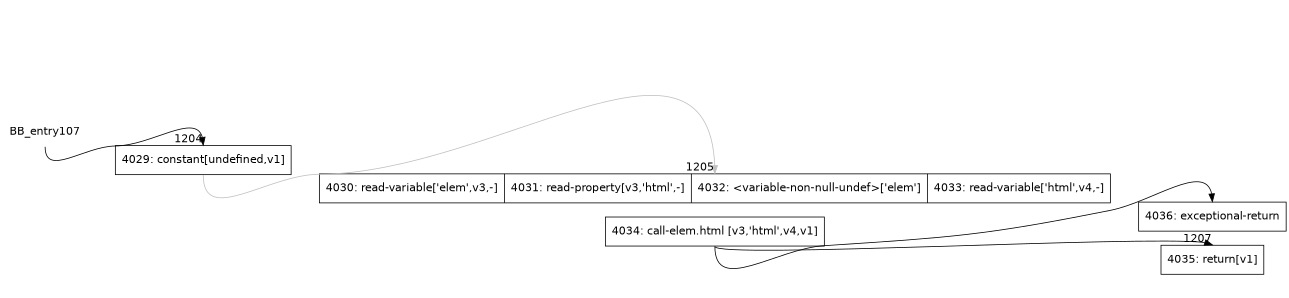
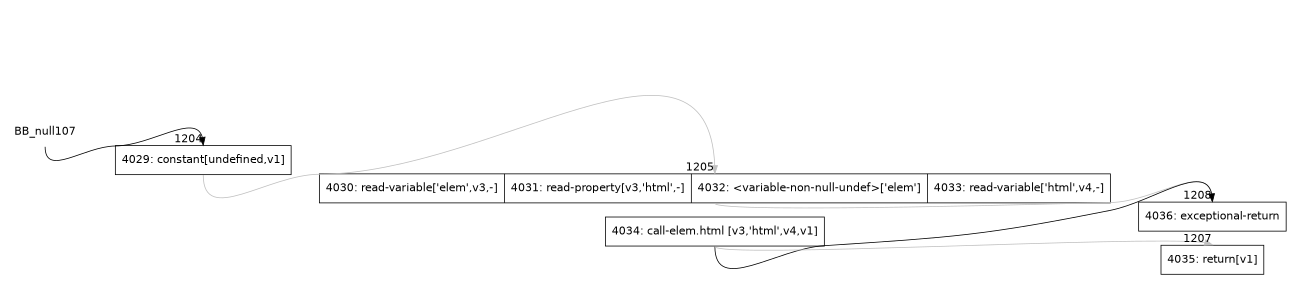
(45, 132) -> (45, 132)
none -> (967, 206)
(960, 246) -> (960, 246)
